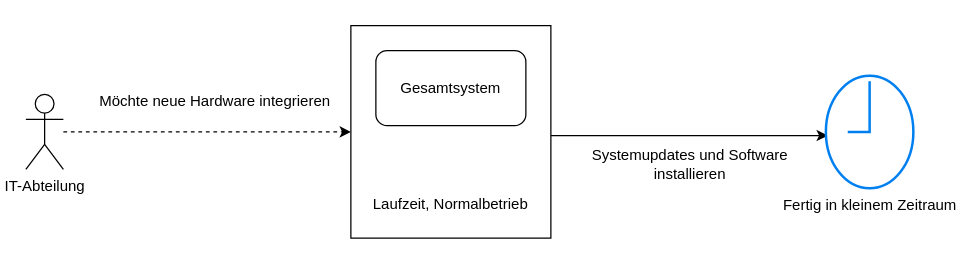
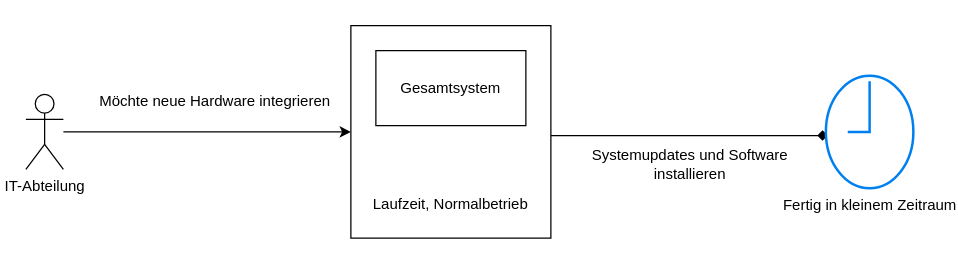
(451, 88) -> (451, 88)
(203, 132) -> (203, 132)
(818, 136) -> (817, 136)
